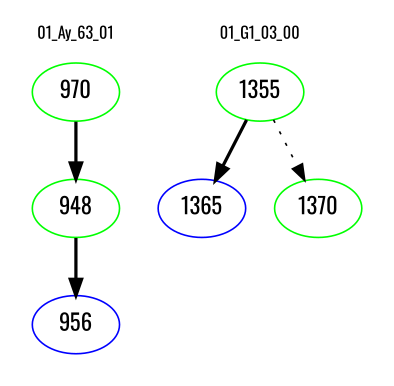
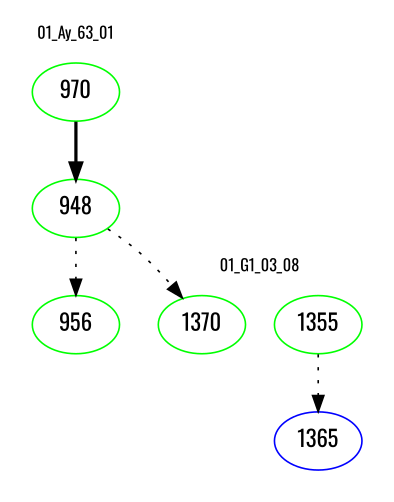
(260, 35) -> (260, 267)
(235, 143) -> (318, 375)
(285, 143) -> (156, 268)
(76, 259) -> (76, 259)
(76, 325) -> (76, 325)
